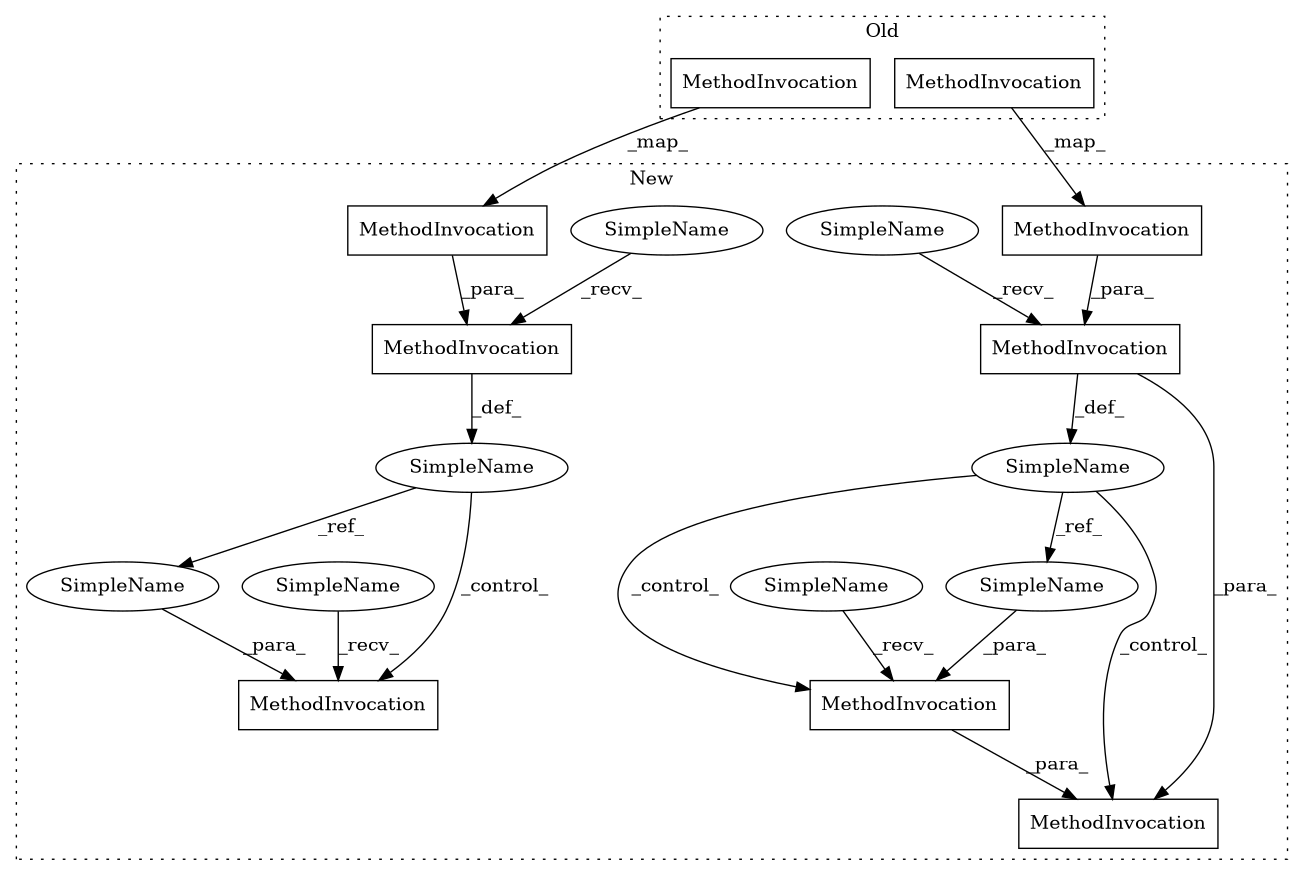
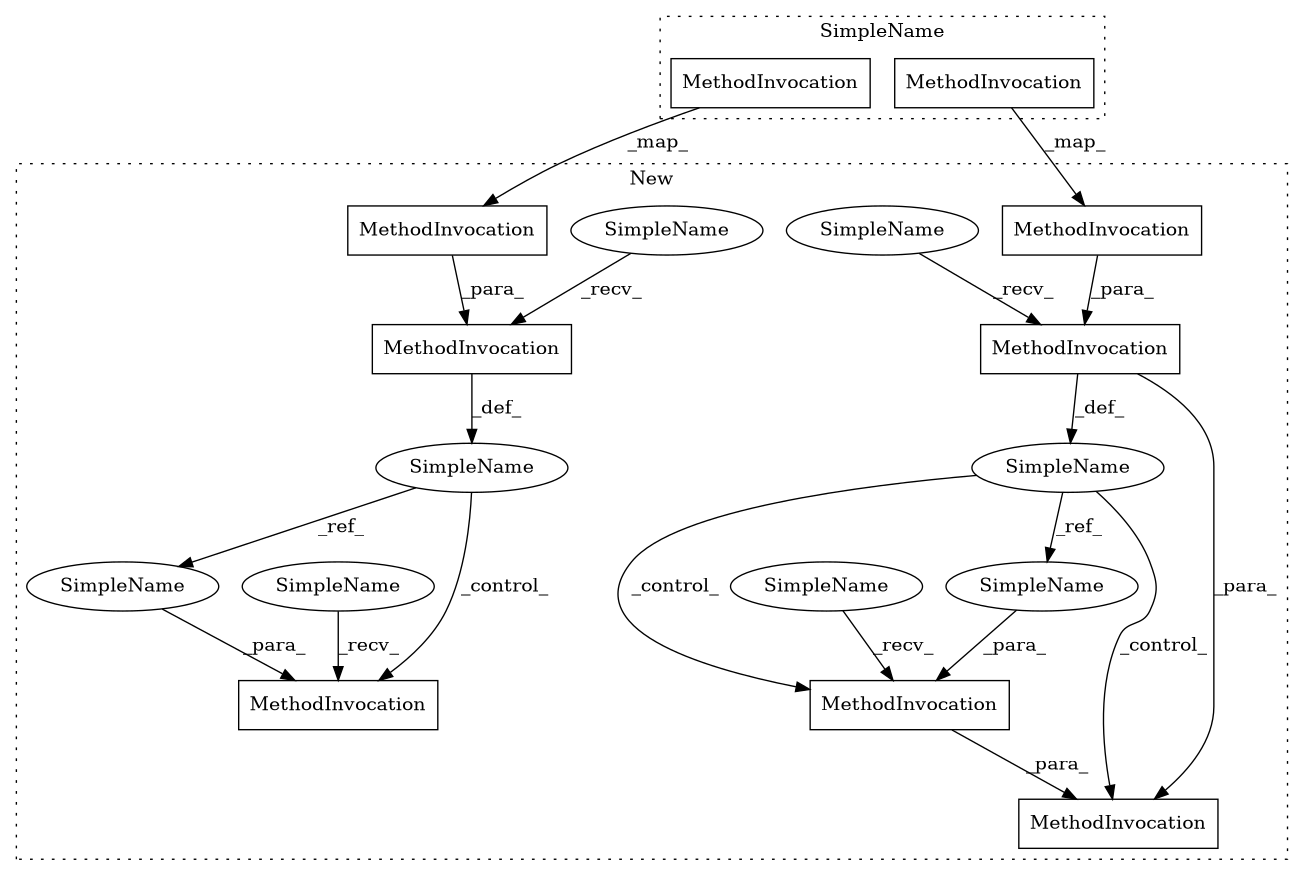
(882, 32) -> (882, 32)
